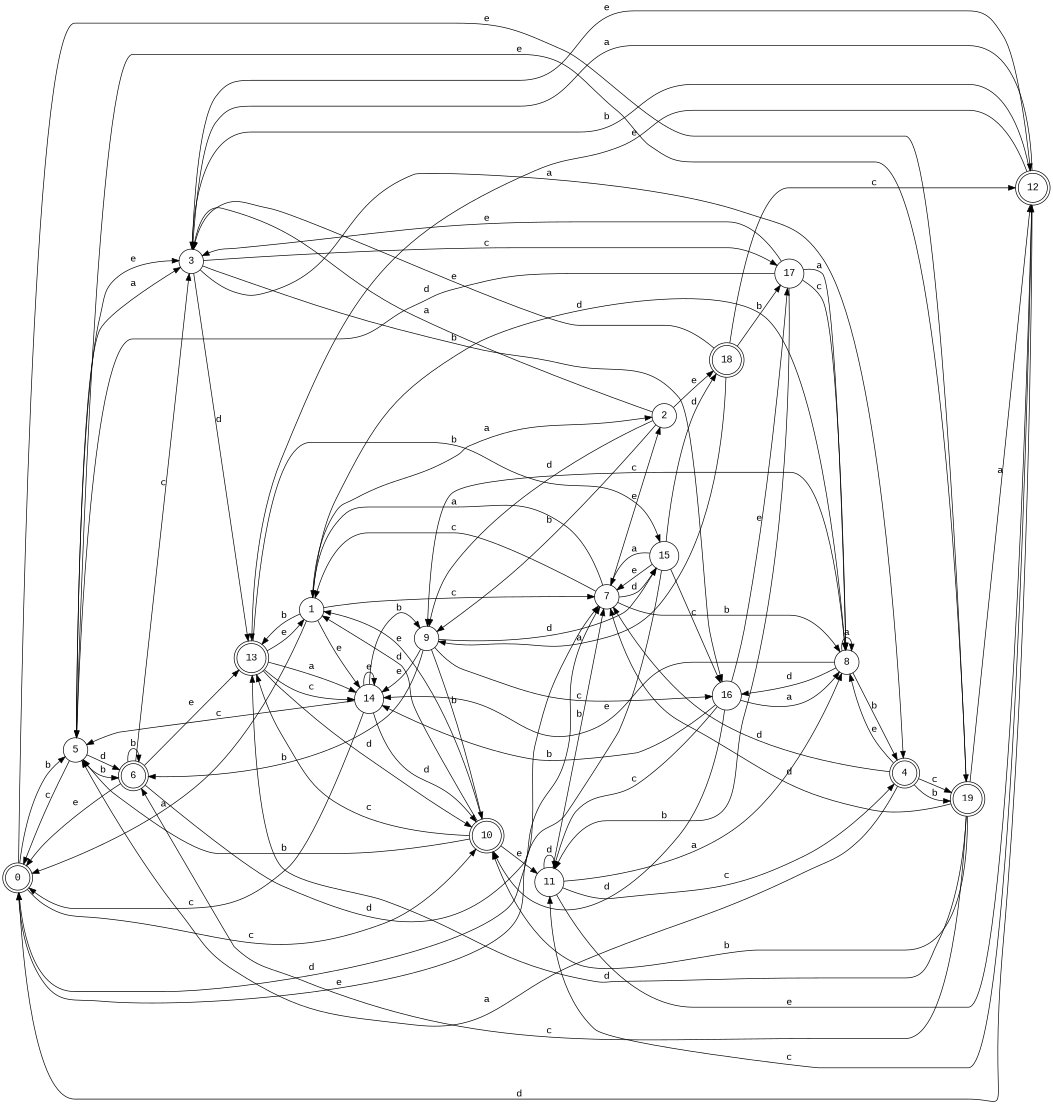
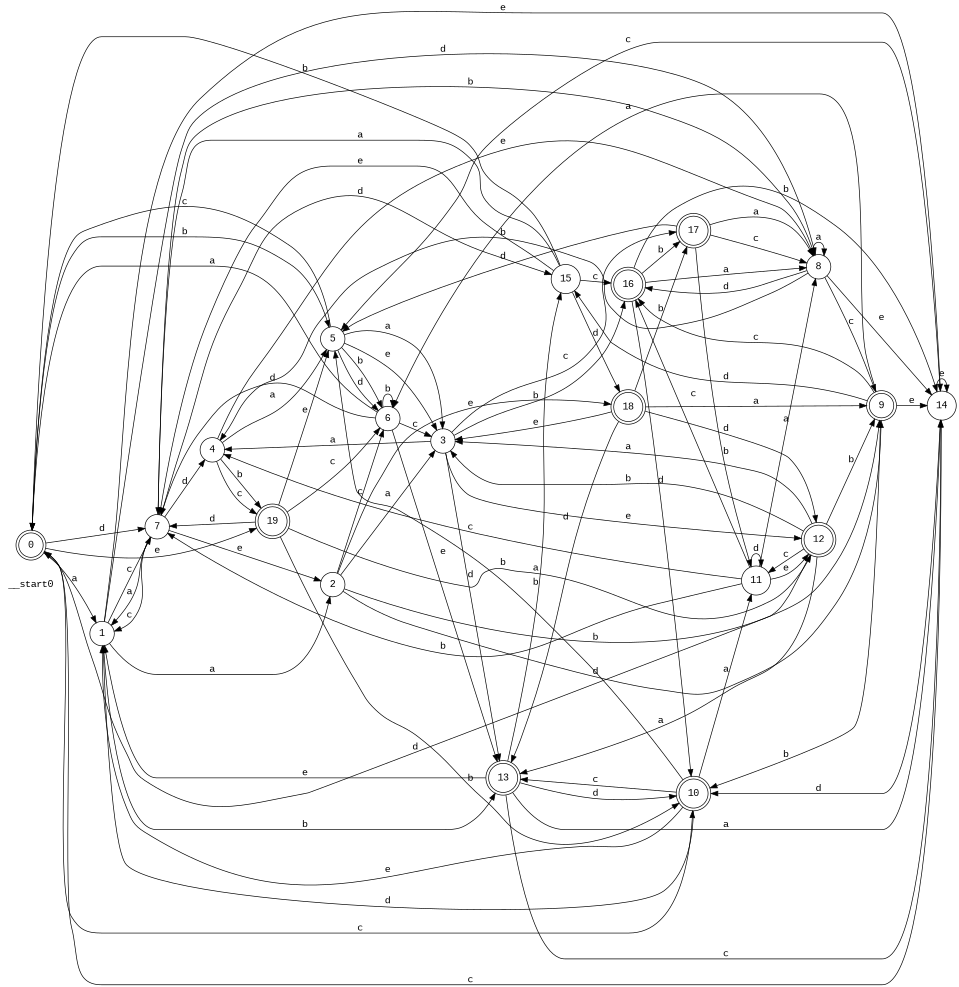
(634, 133) -> (661, 720)
(874, 183) -> (726, 428)
(502, 223) -> none
(789, 274) -> (693, 231)
none -> (358, 508)
(759, 518) -> (661, 250)
none -> (31, 585)
(379, 637) -> (849, 475)
(427, 638) -> (882, 406)
(727, 696) -> (628, 284)
(732, 728) -> (183, 491)
(284, 758) -> (628, 107)
(905, 773) -> (212, 450)
(133, 776) -> (388, 419)
(204, 779) -> (72, 582)
(632, 787) -> (694, 437)
(76, 803) -> (212, 261)
(519, 854) -> (726, 669)
(579, 978) -> (563, 588)
(339, 982) -> (305, 68)
